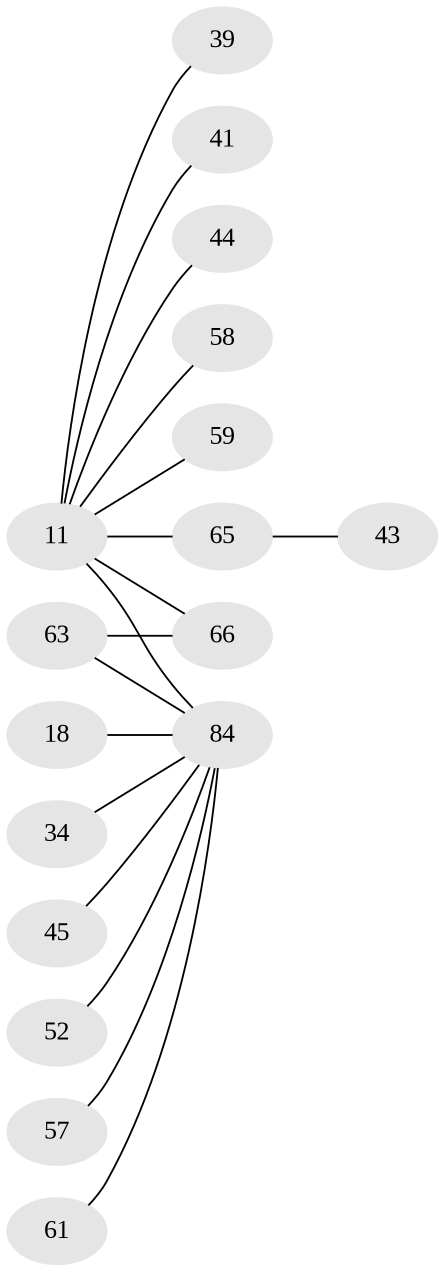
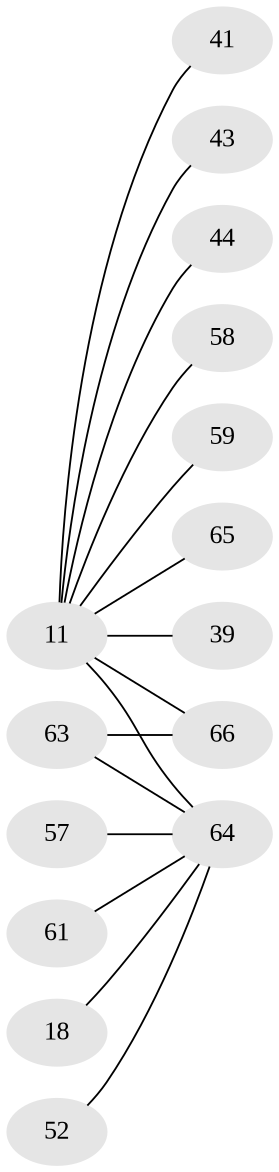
(305, 537) -> (101, 376)
(222, 735) -> (222, 834)
(57, 834) -> none
(57, 933) -> none
